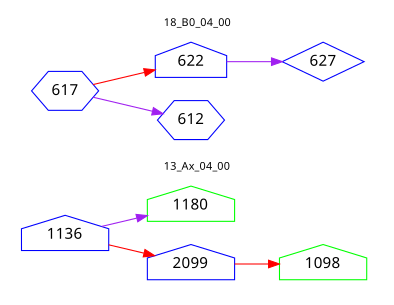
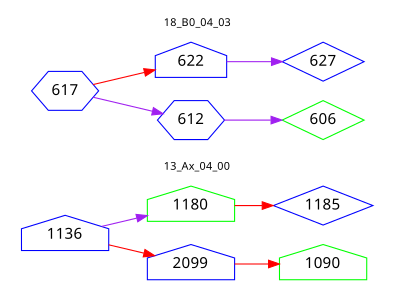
(198, 23) -> (198, 23)
none -> (323, 120)
none -> (323, 206)
(323, 264) -> (323, 264)
